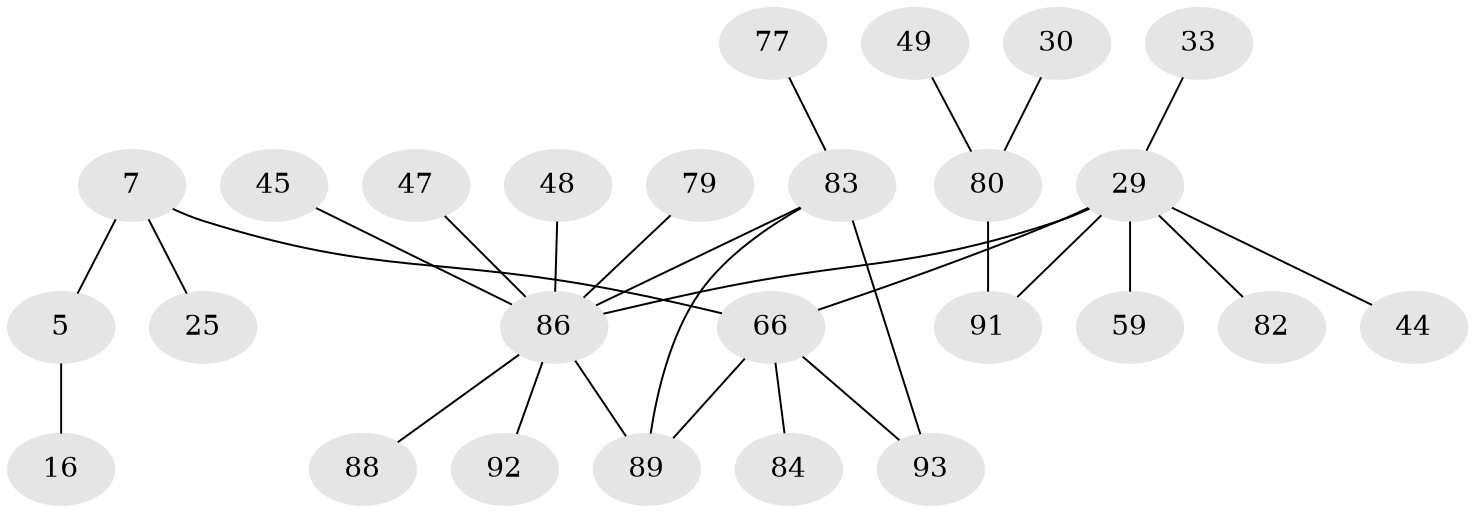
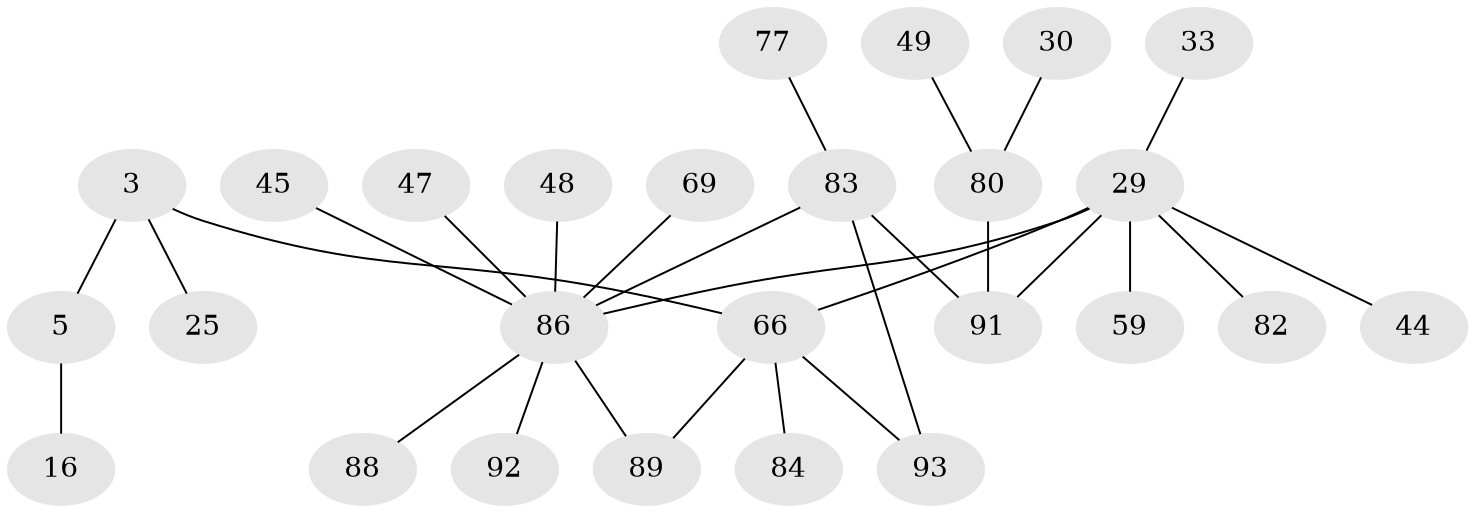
(132, 185) -> (132, 185)
(700, 185) -> (700, 185)
(685, 319) -> (904, 246)
